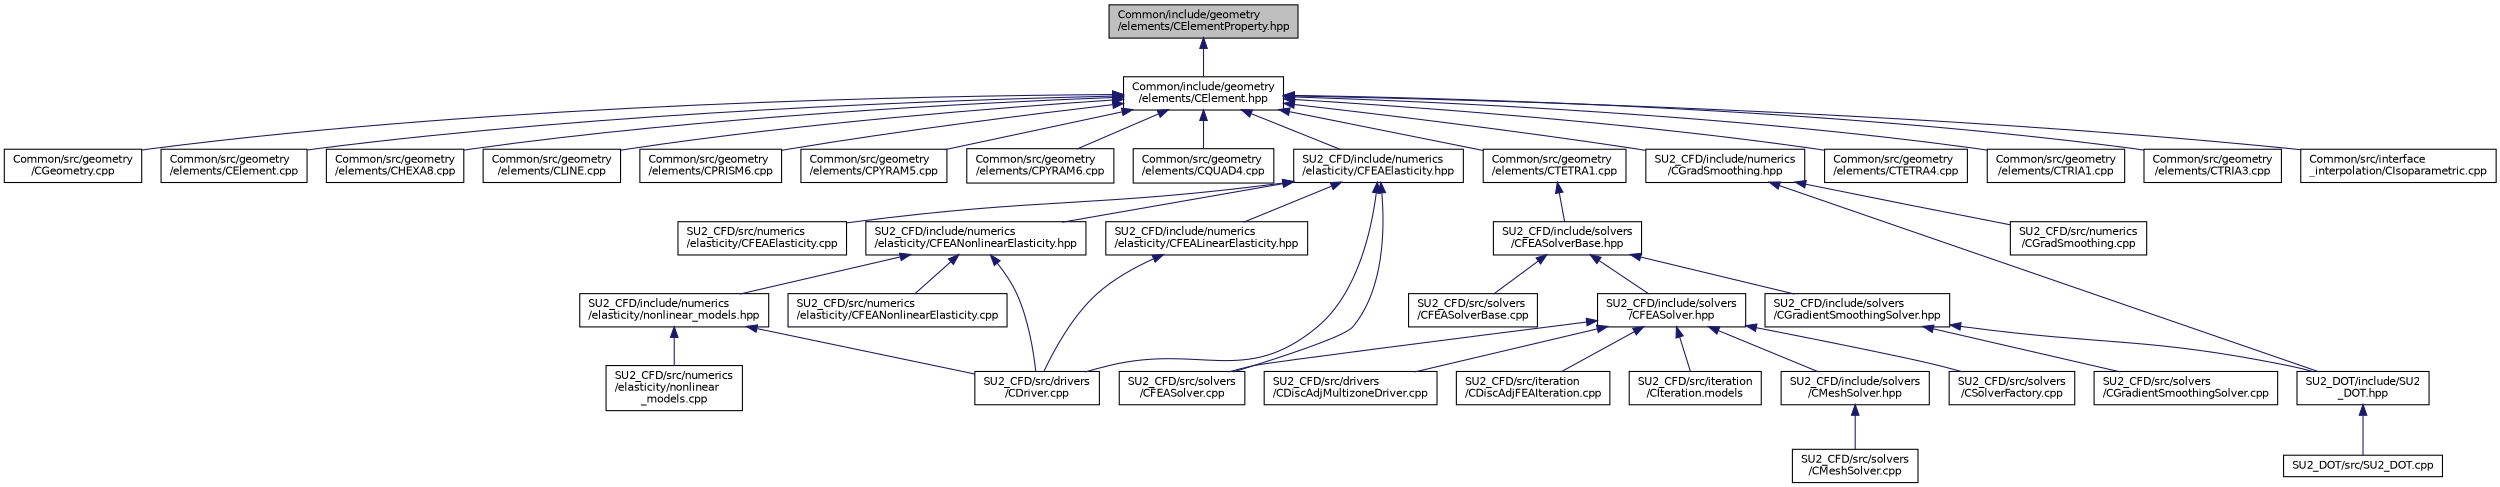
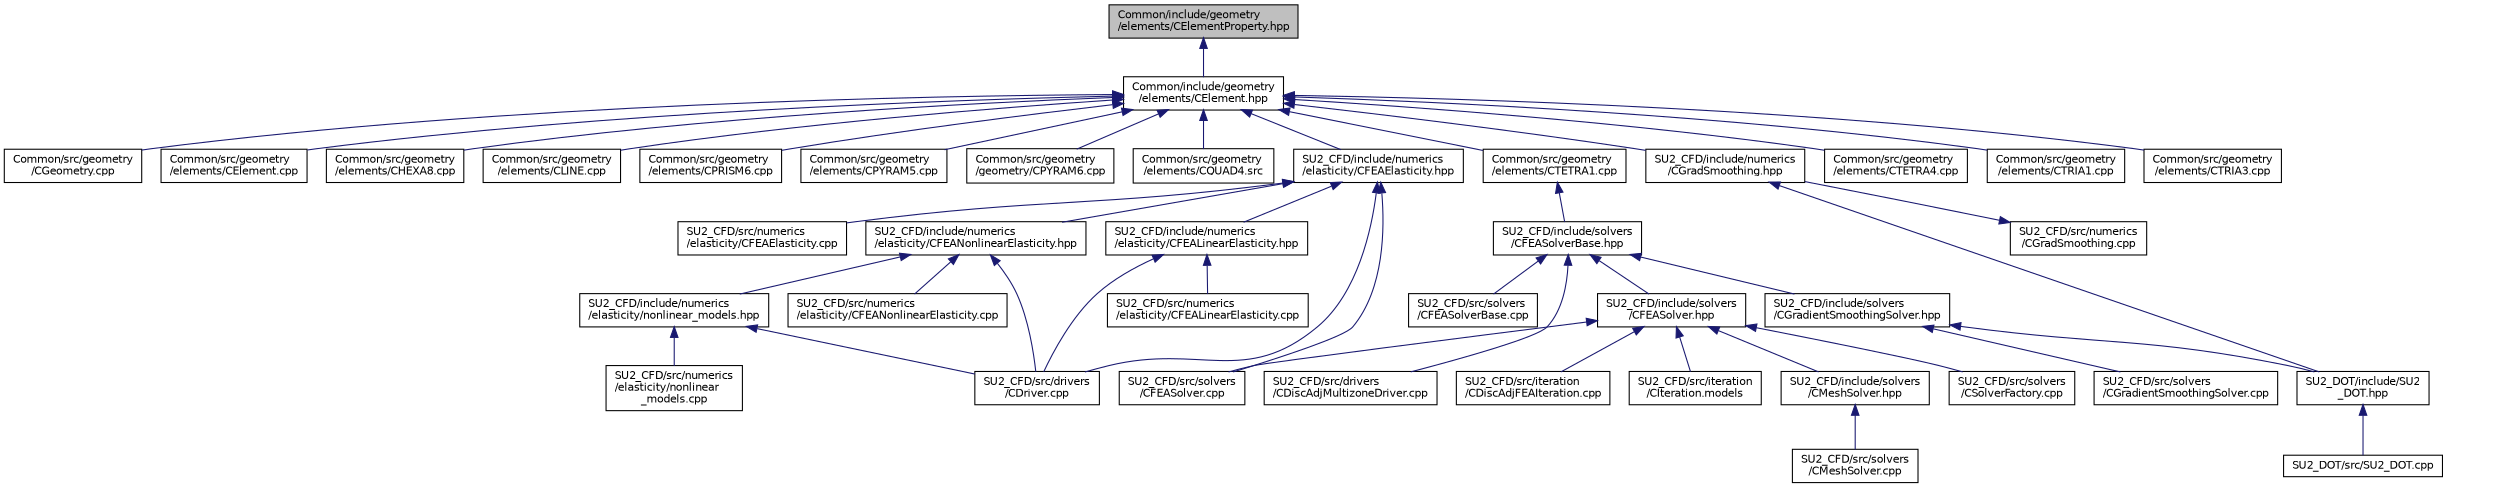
(1040, 166) -> (1040, 166)
(1204, 166) -> (1204, 166)
(2398, 166) -> none
(1908, 205) -> (1902, 201)
none -> (1208, 310)
(1506, 350) -> (1512, 343)
